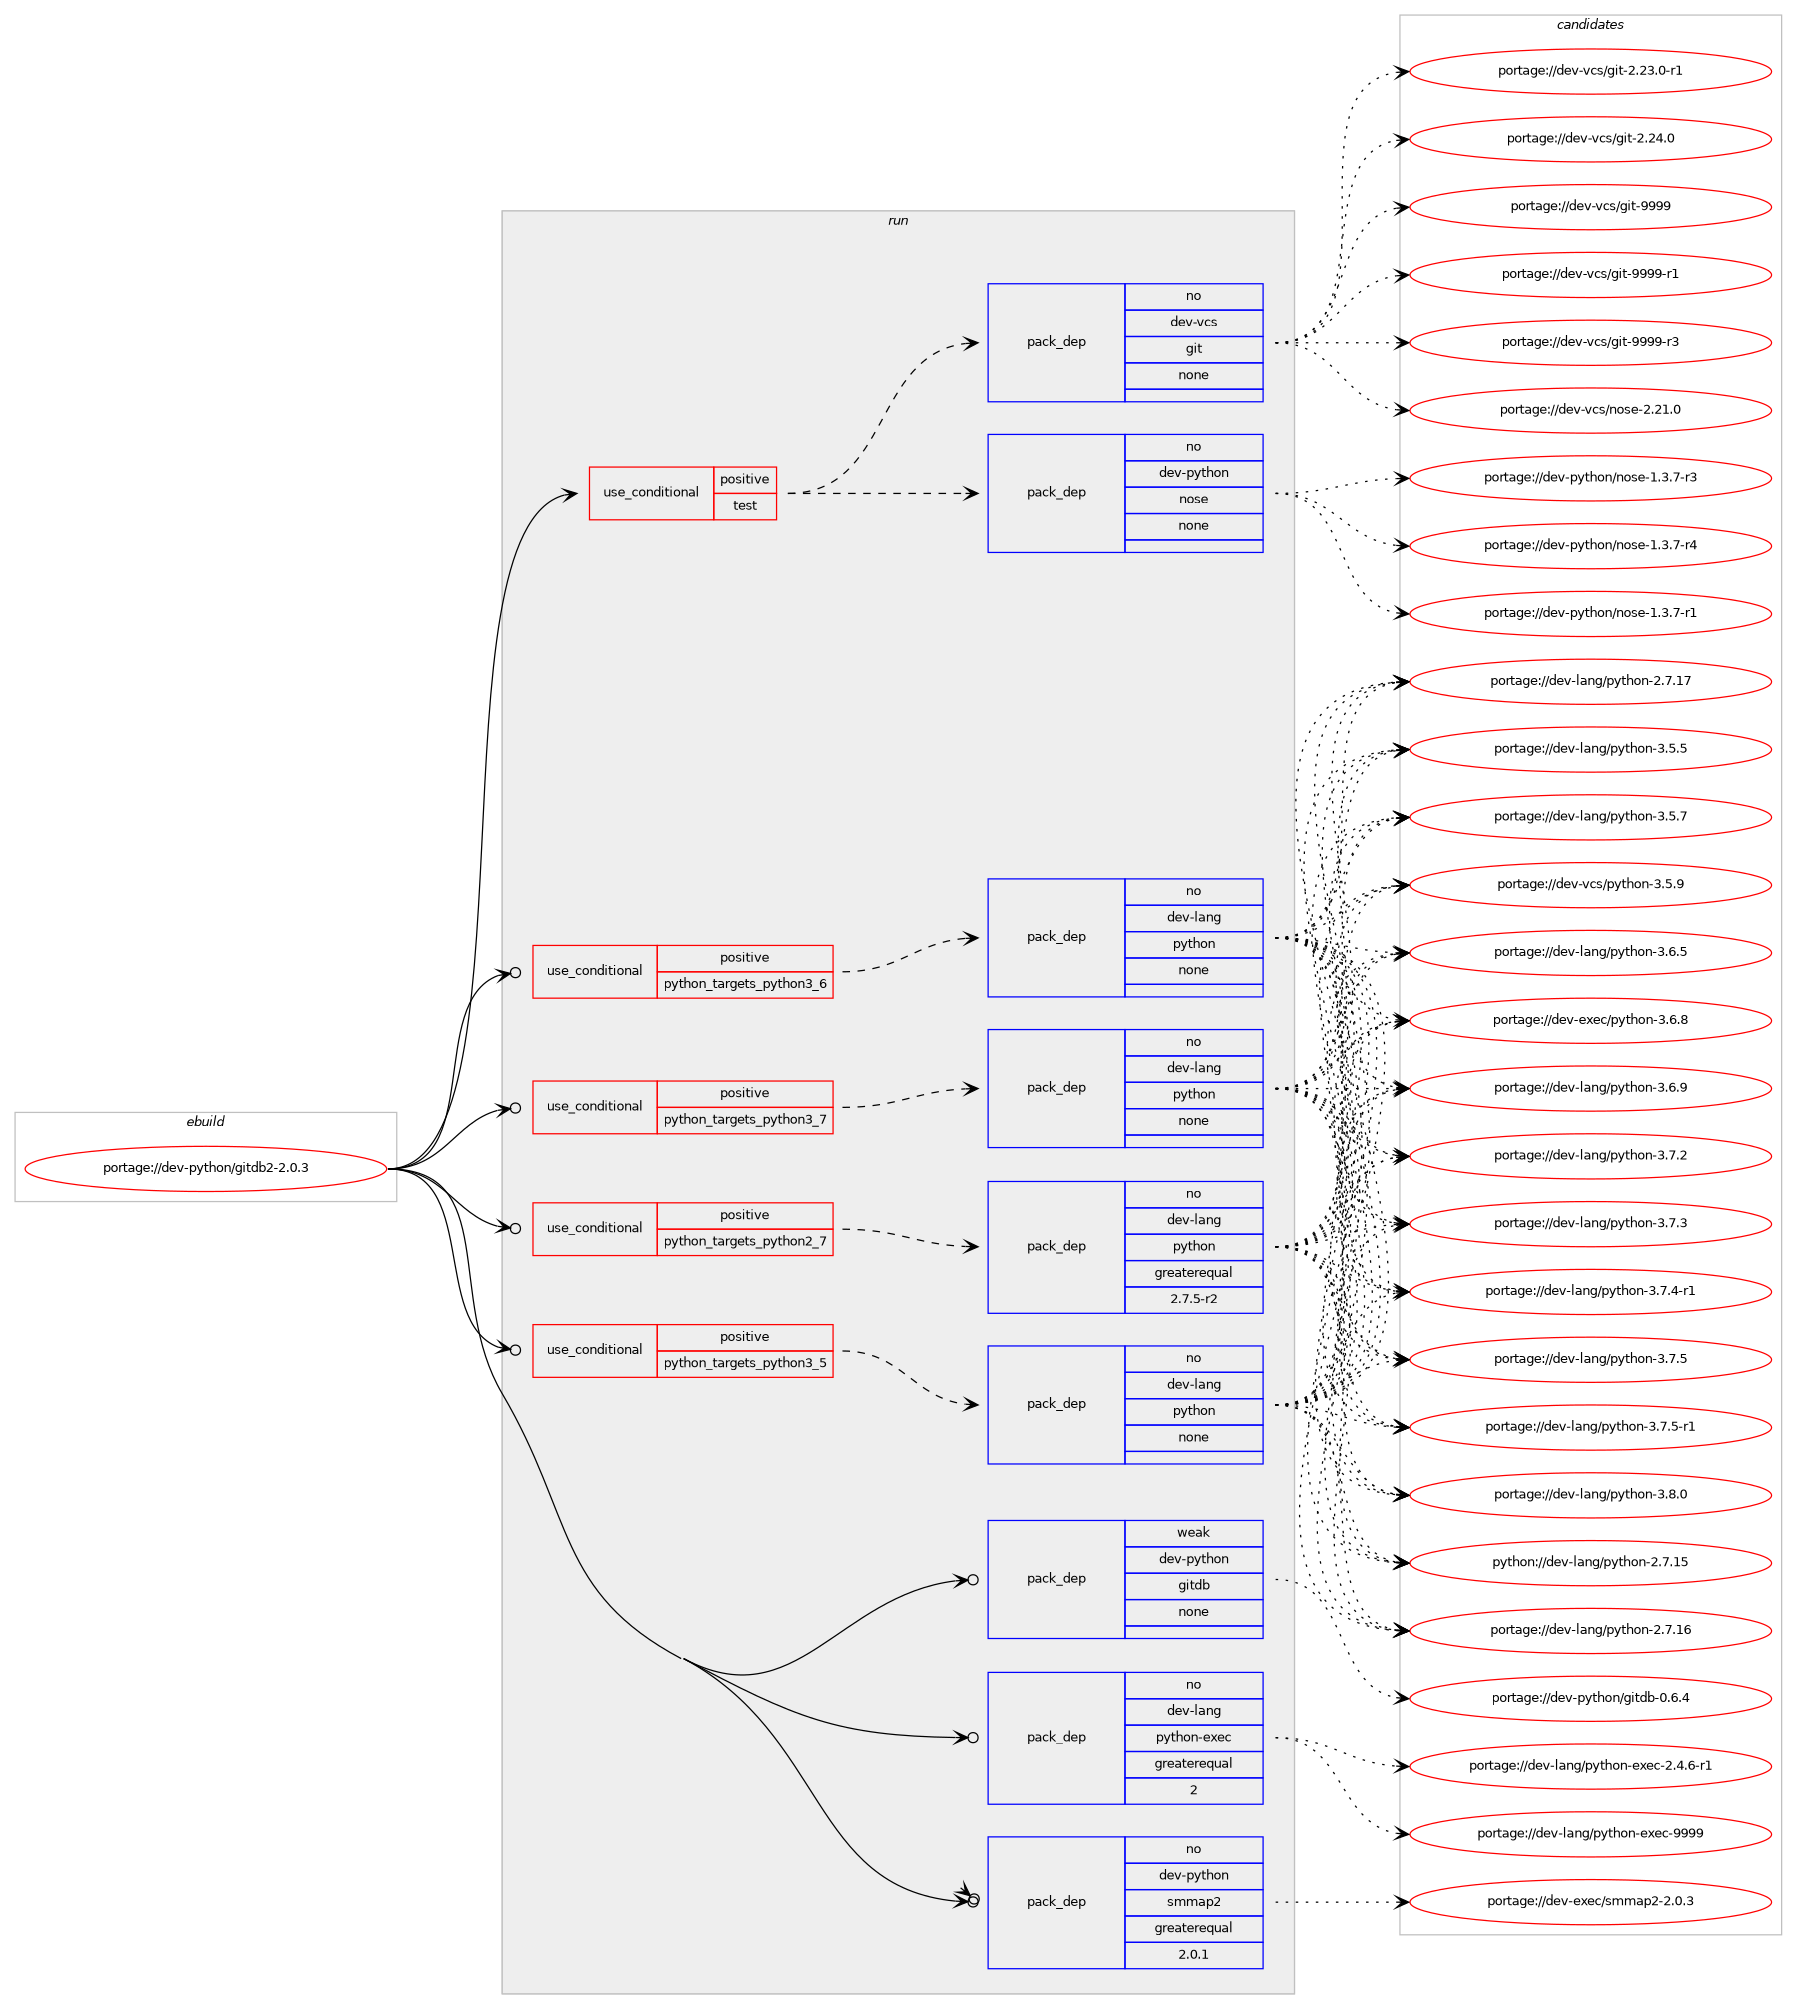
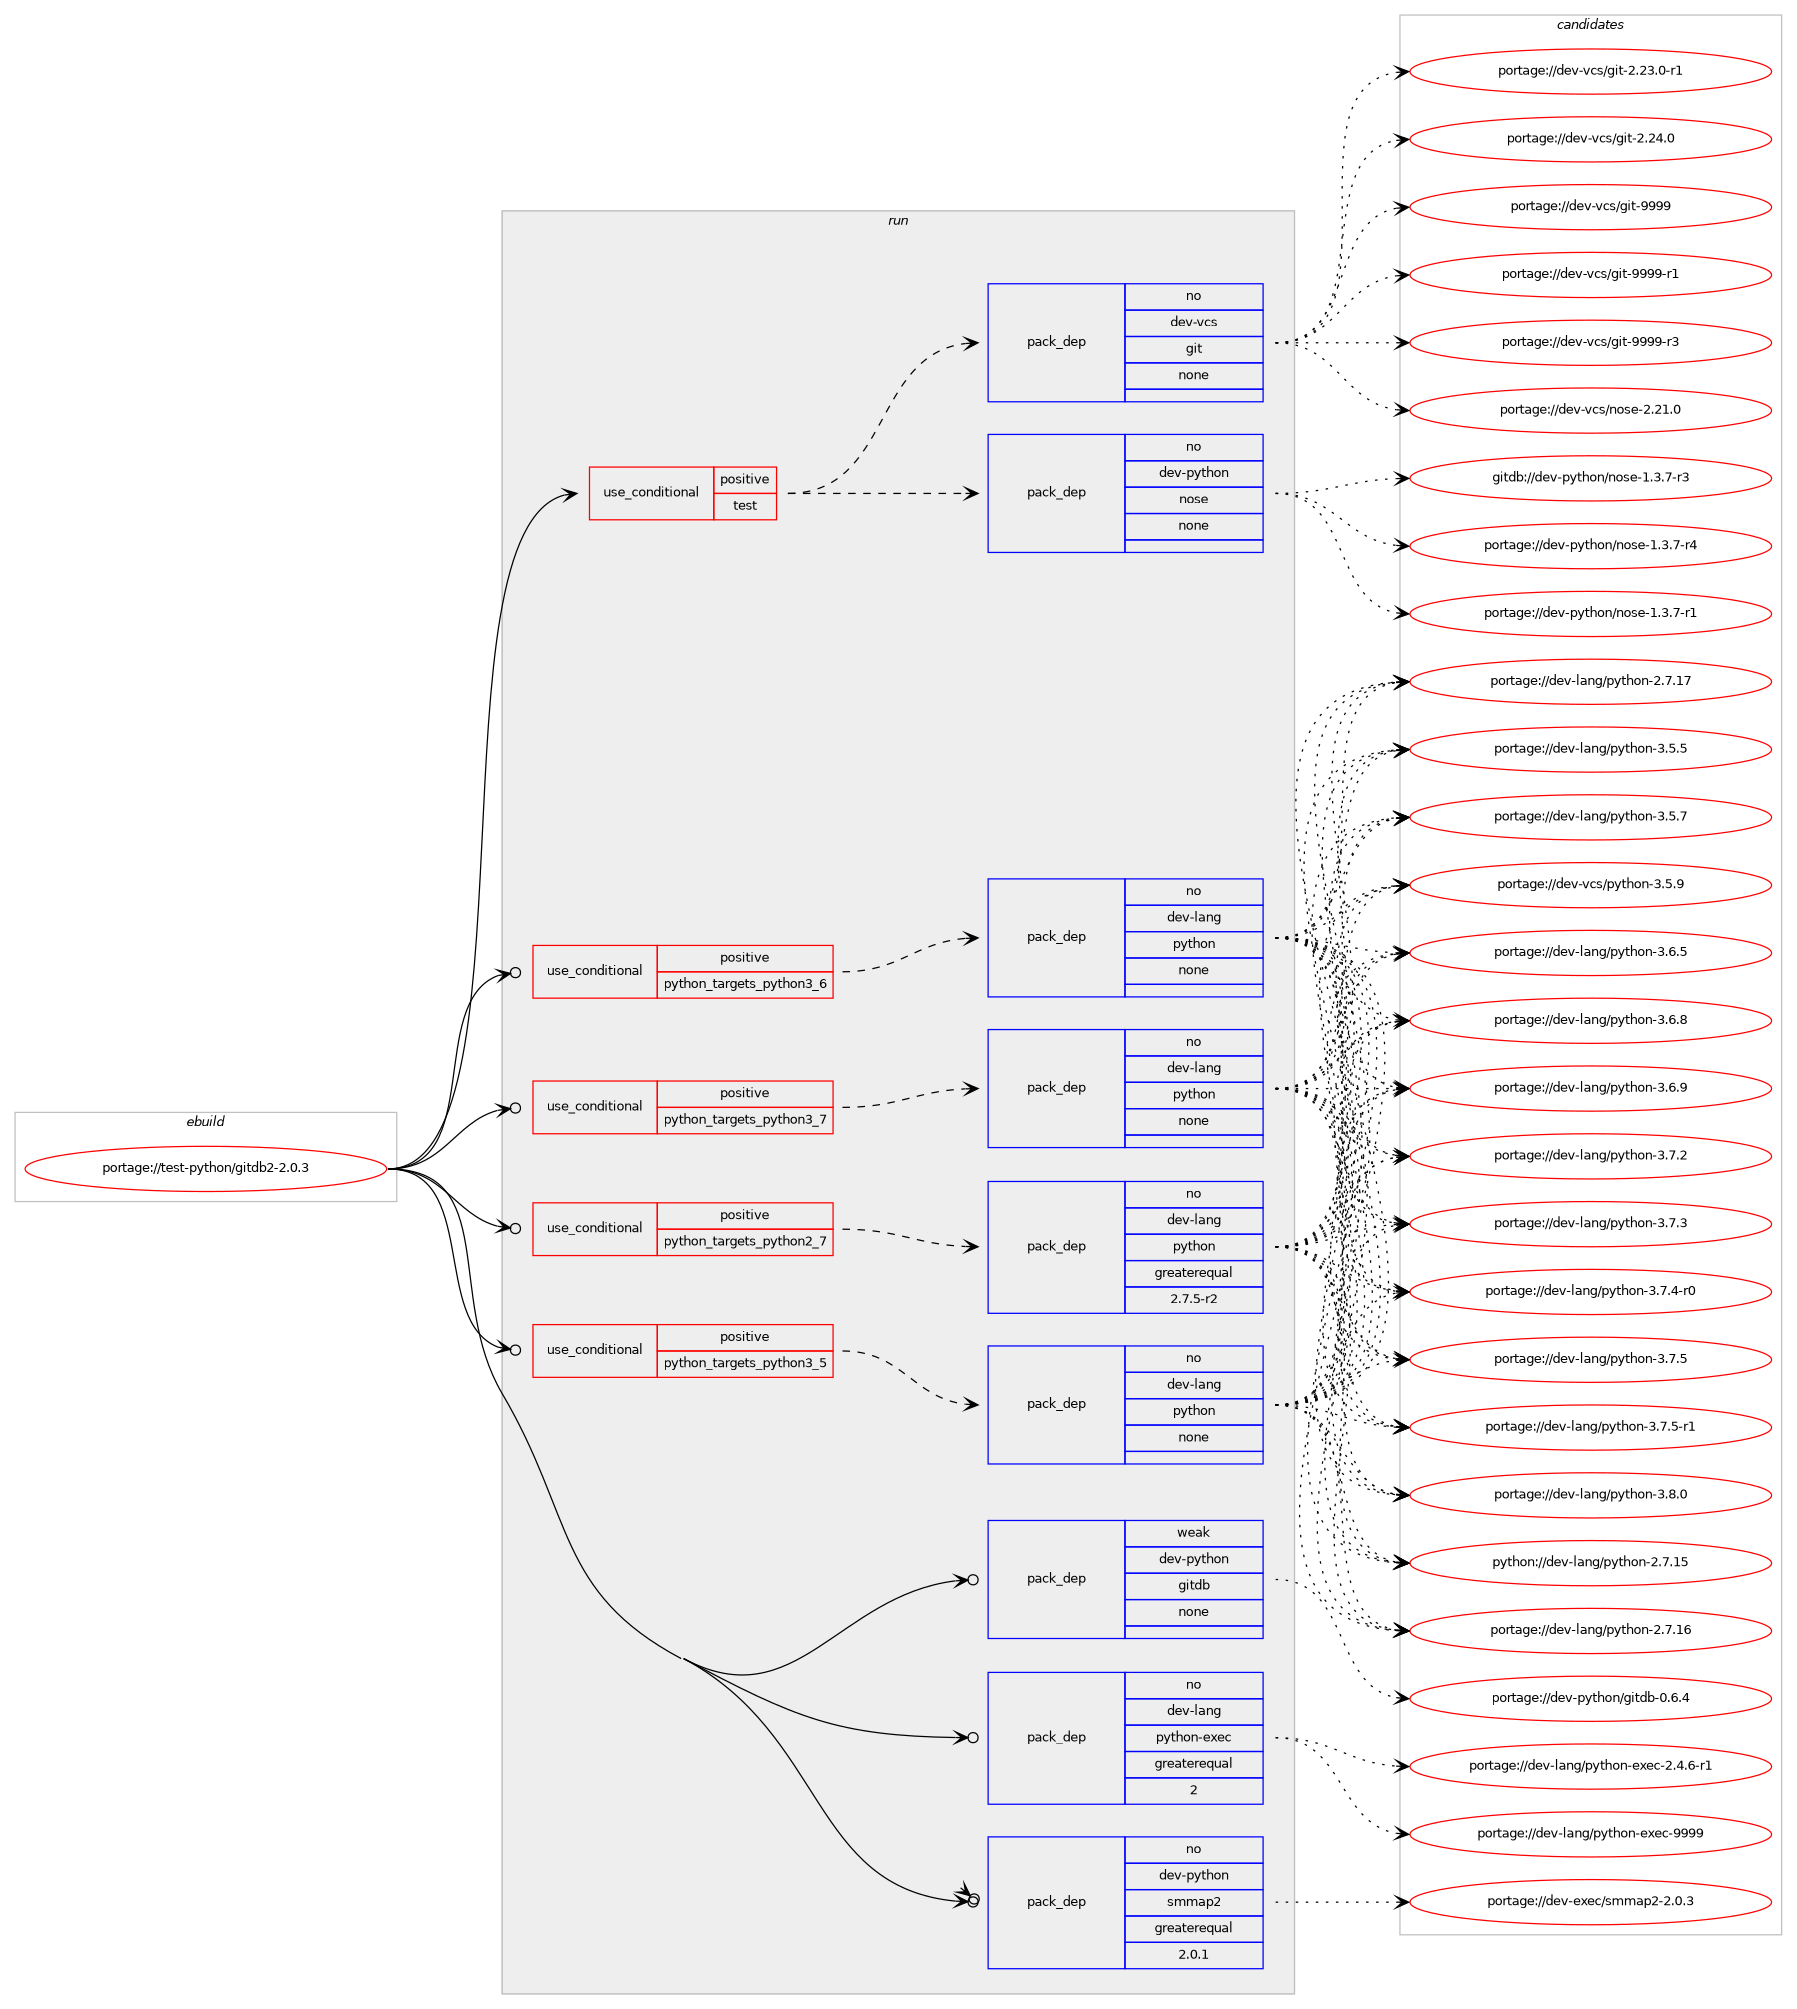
(1591, 478) -> (1591, 478)
(1591, 1021) -> (1591, 1021)
(206, 1169) -> (206, 1169)
(1591, 1292) -> (1591, 1292)
